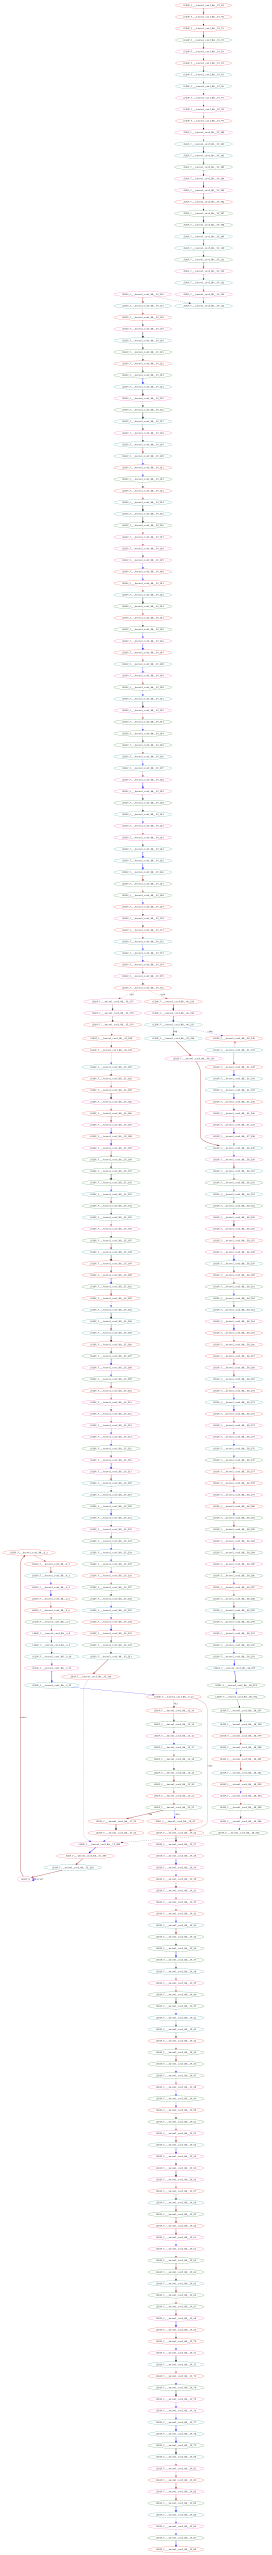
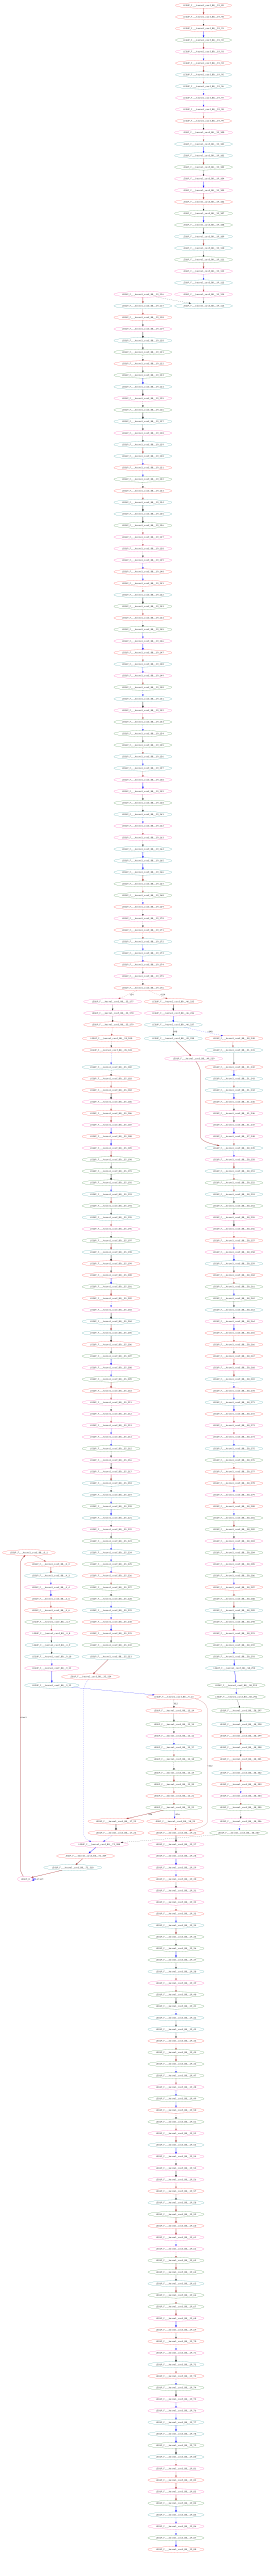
(235, 1045) -> (233, 1044)
(111, 1310) -> (111, 1310)
(111, 1465) -> (111, 1465)
(111, 1650) -> none
